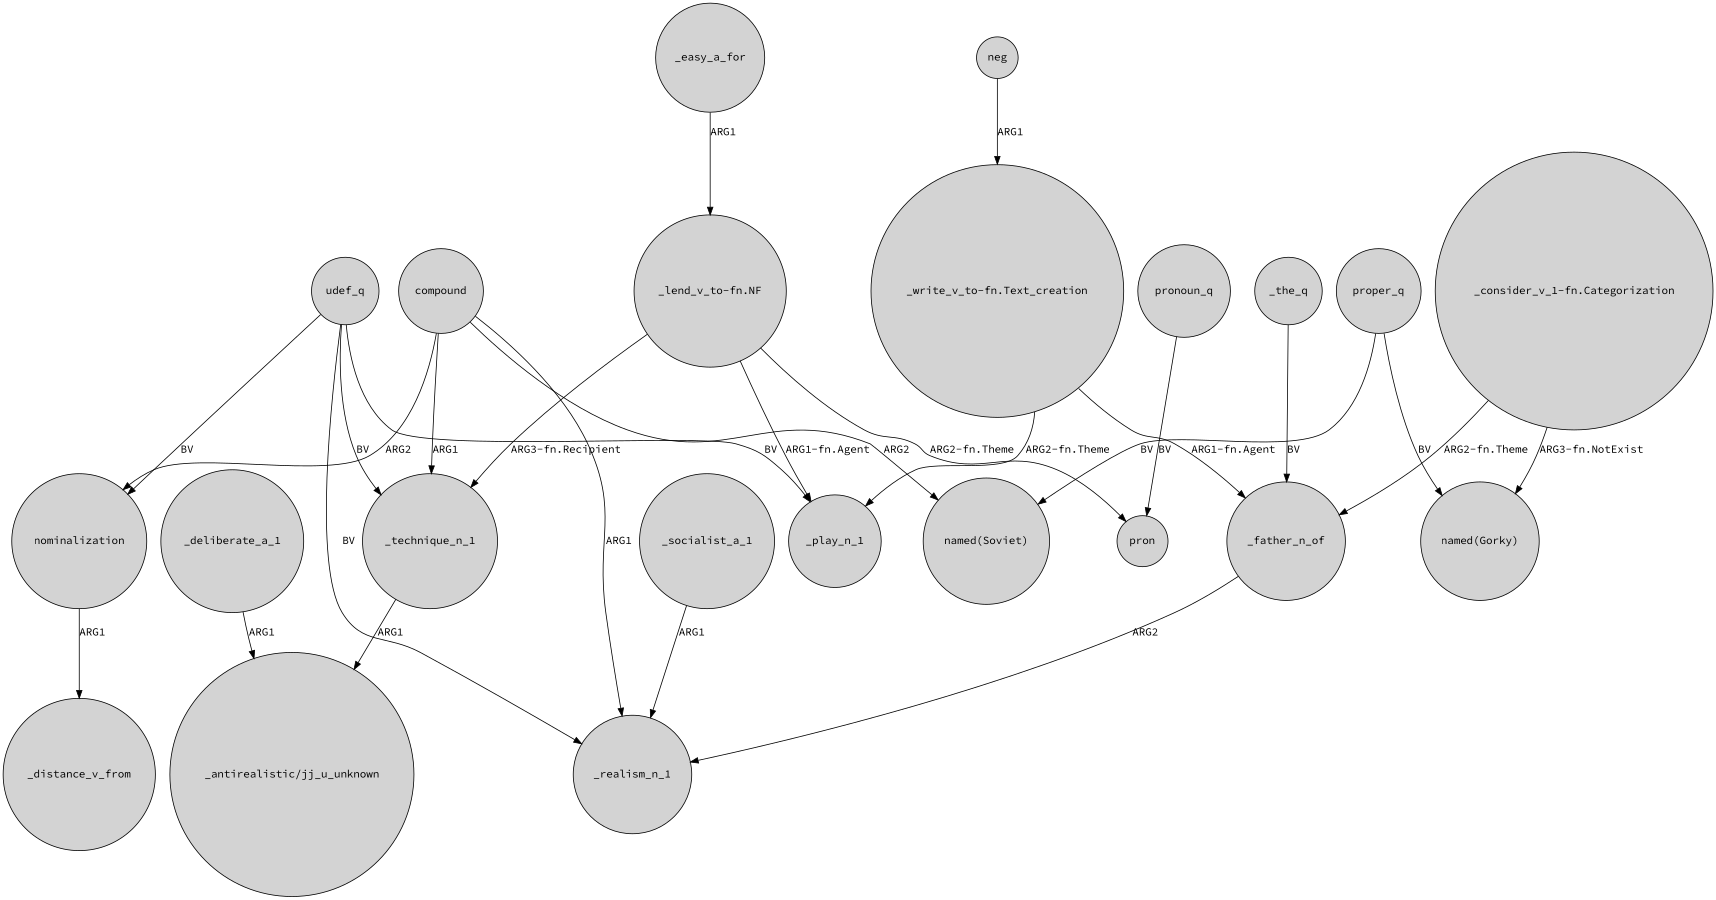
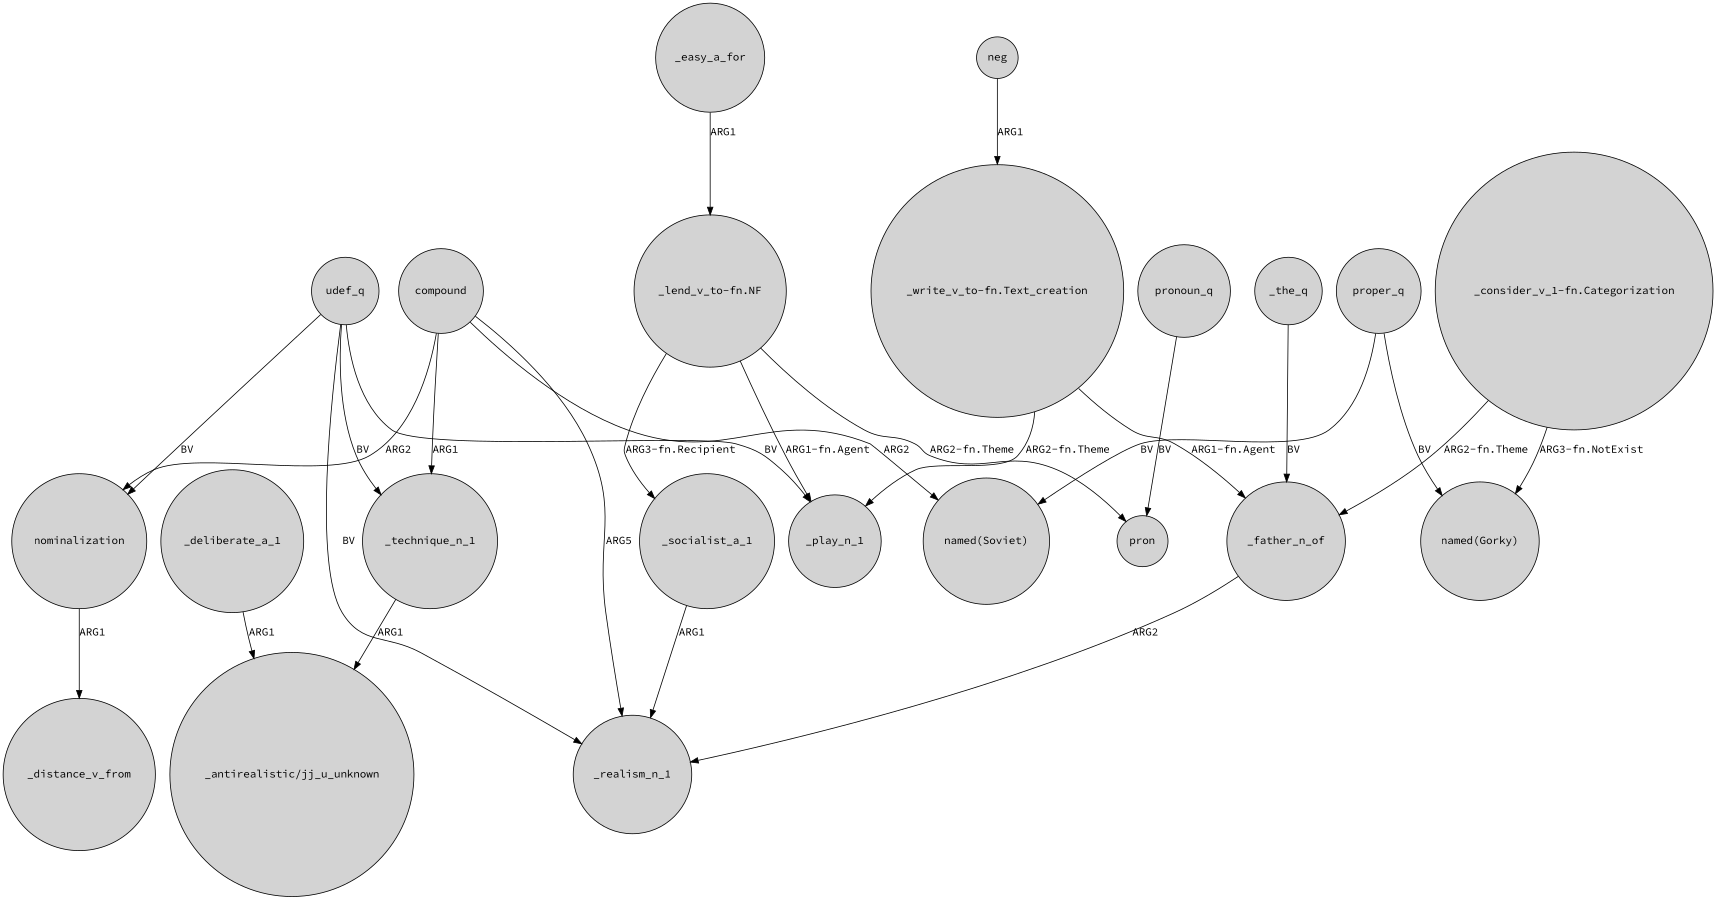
(553, 406) -> (632, 423)
(619, 541) -> (619, 541)
